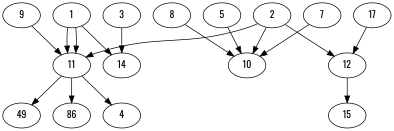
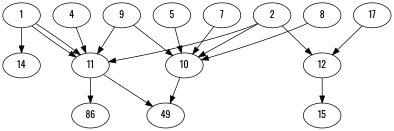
(122, 15) -> none
none -> (150, 38)
none -> (176, 87)
(94, 88) -> (80, 37)
